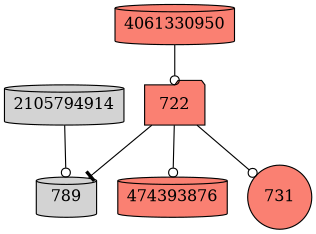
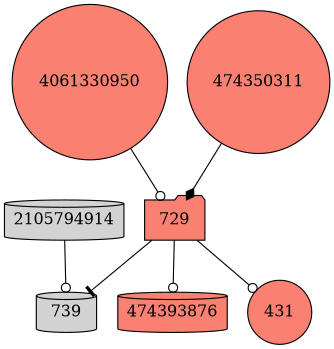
(175, 25) -> (90, 82)
none -> (259, 82)
(175, 105) -> (175, 220)
(66, 197) -> (66, 312)
(280, 197) -> (280, 312)
